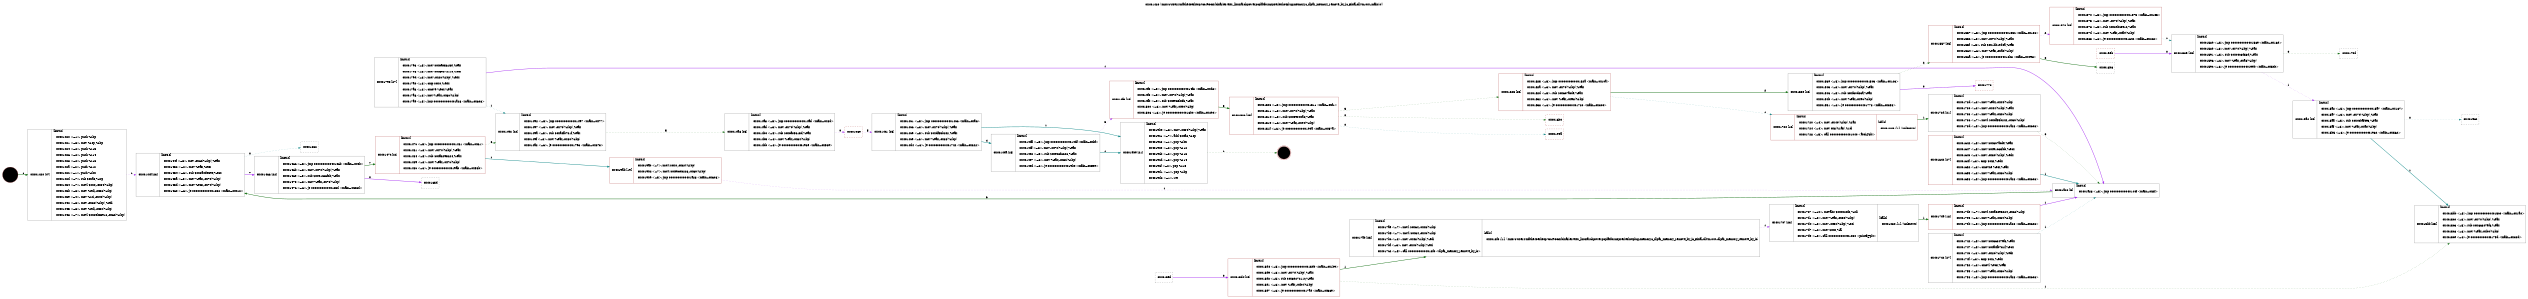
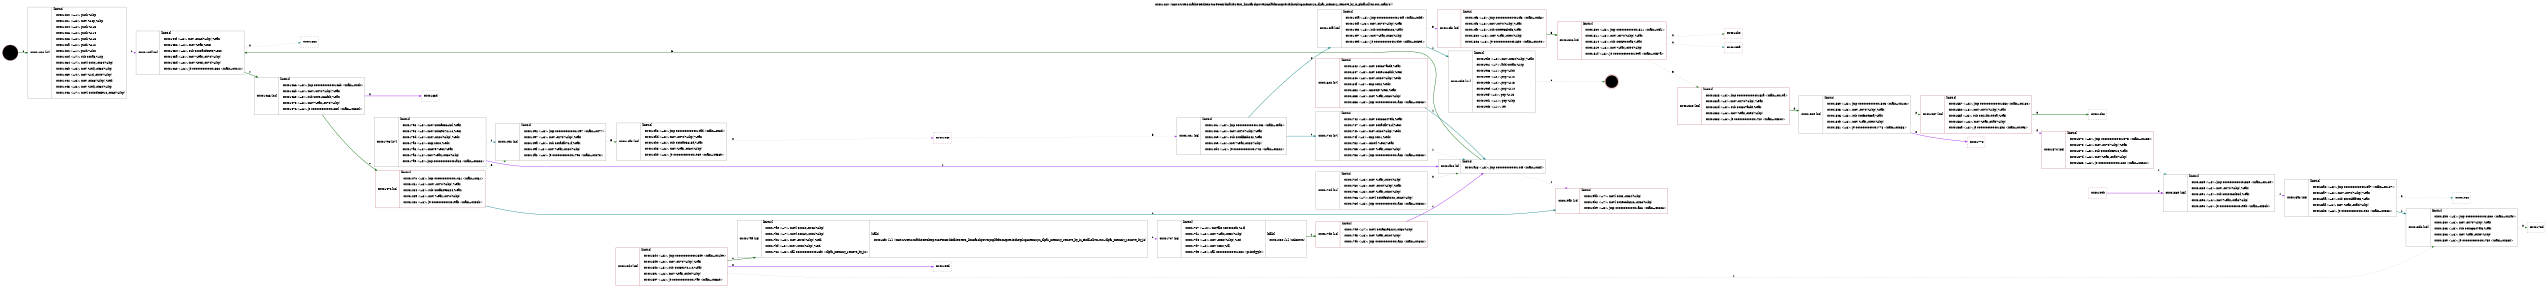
(2311, 54) -> (2521, 227)
(1050, 127) -> (1300, 136)
(1844, 127) -> none
(249, 175) -> (250, 74)
(1386, 190) -> (1540, 180)
(1199, 278) -> (830, 267)
